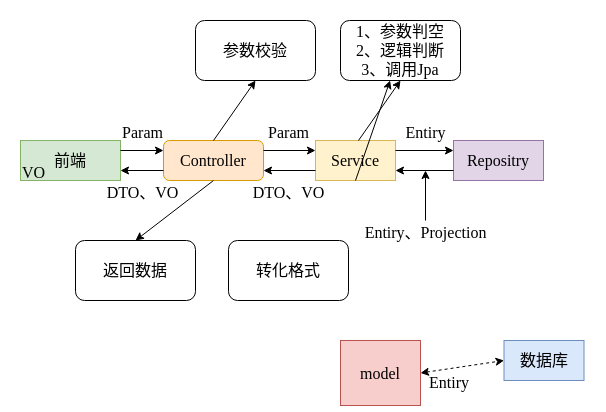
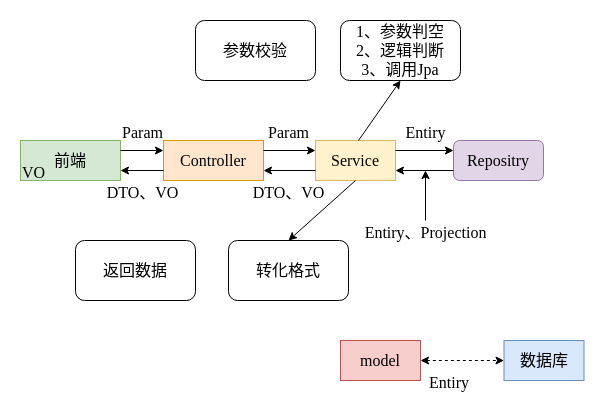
(233, 113) -> none
(367, 147) -> (325, 208)
(214, 161) -> (214, 161)
(499, 161) -> (499, 161)
(177, 209) -> none
(381, 373) -> (381, 361)
